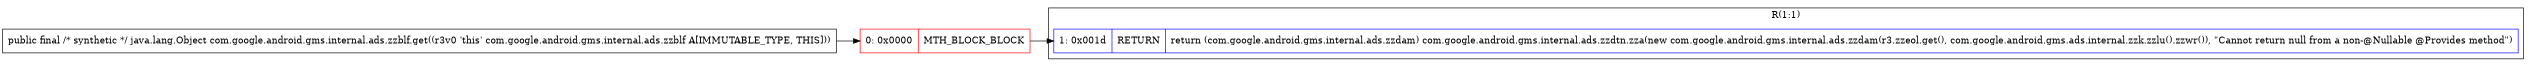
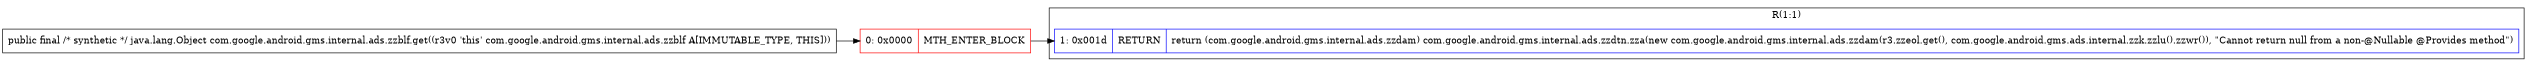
(974, 41) -> (974, 41)
